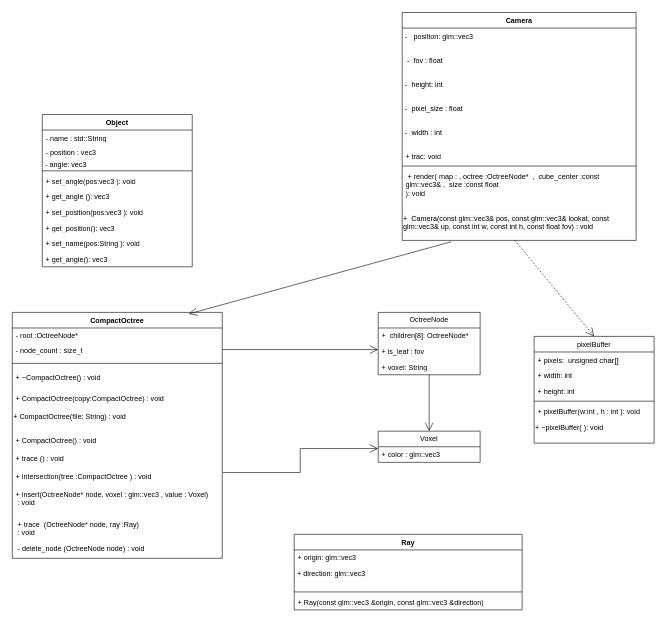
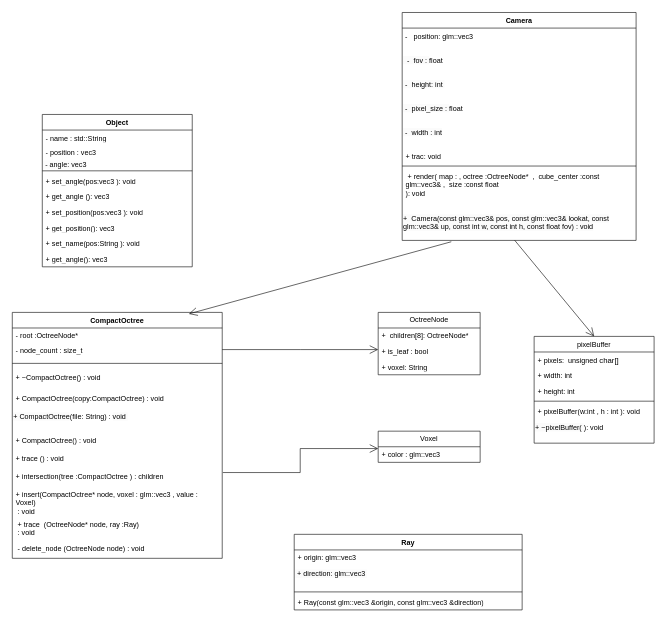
(554, 288) -> (554, 288)
(407, 352) -> (408, 352)
(429, 402) -> none
(96, 477) -> (103, 477)
(118, 503) -> (118, 503)
